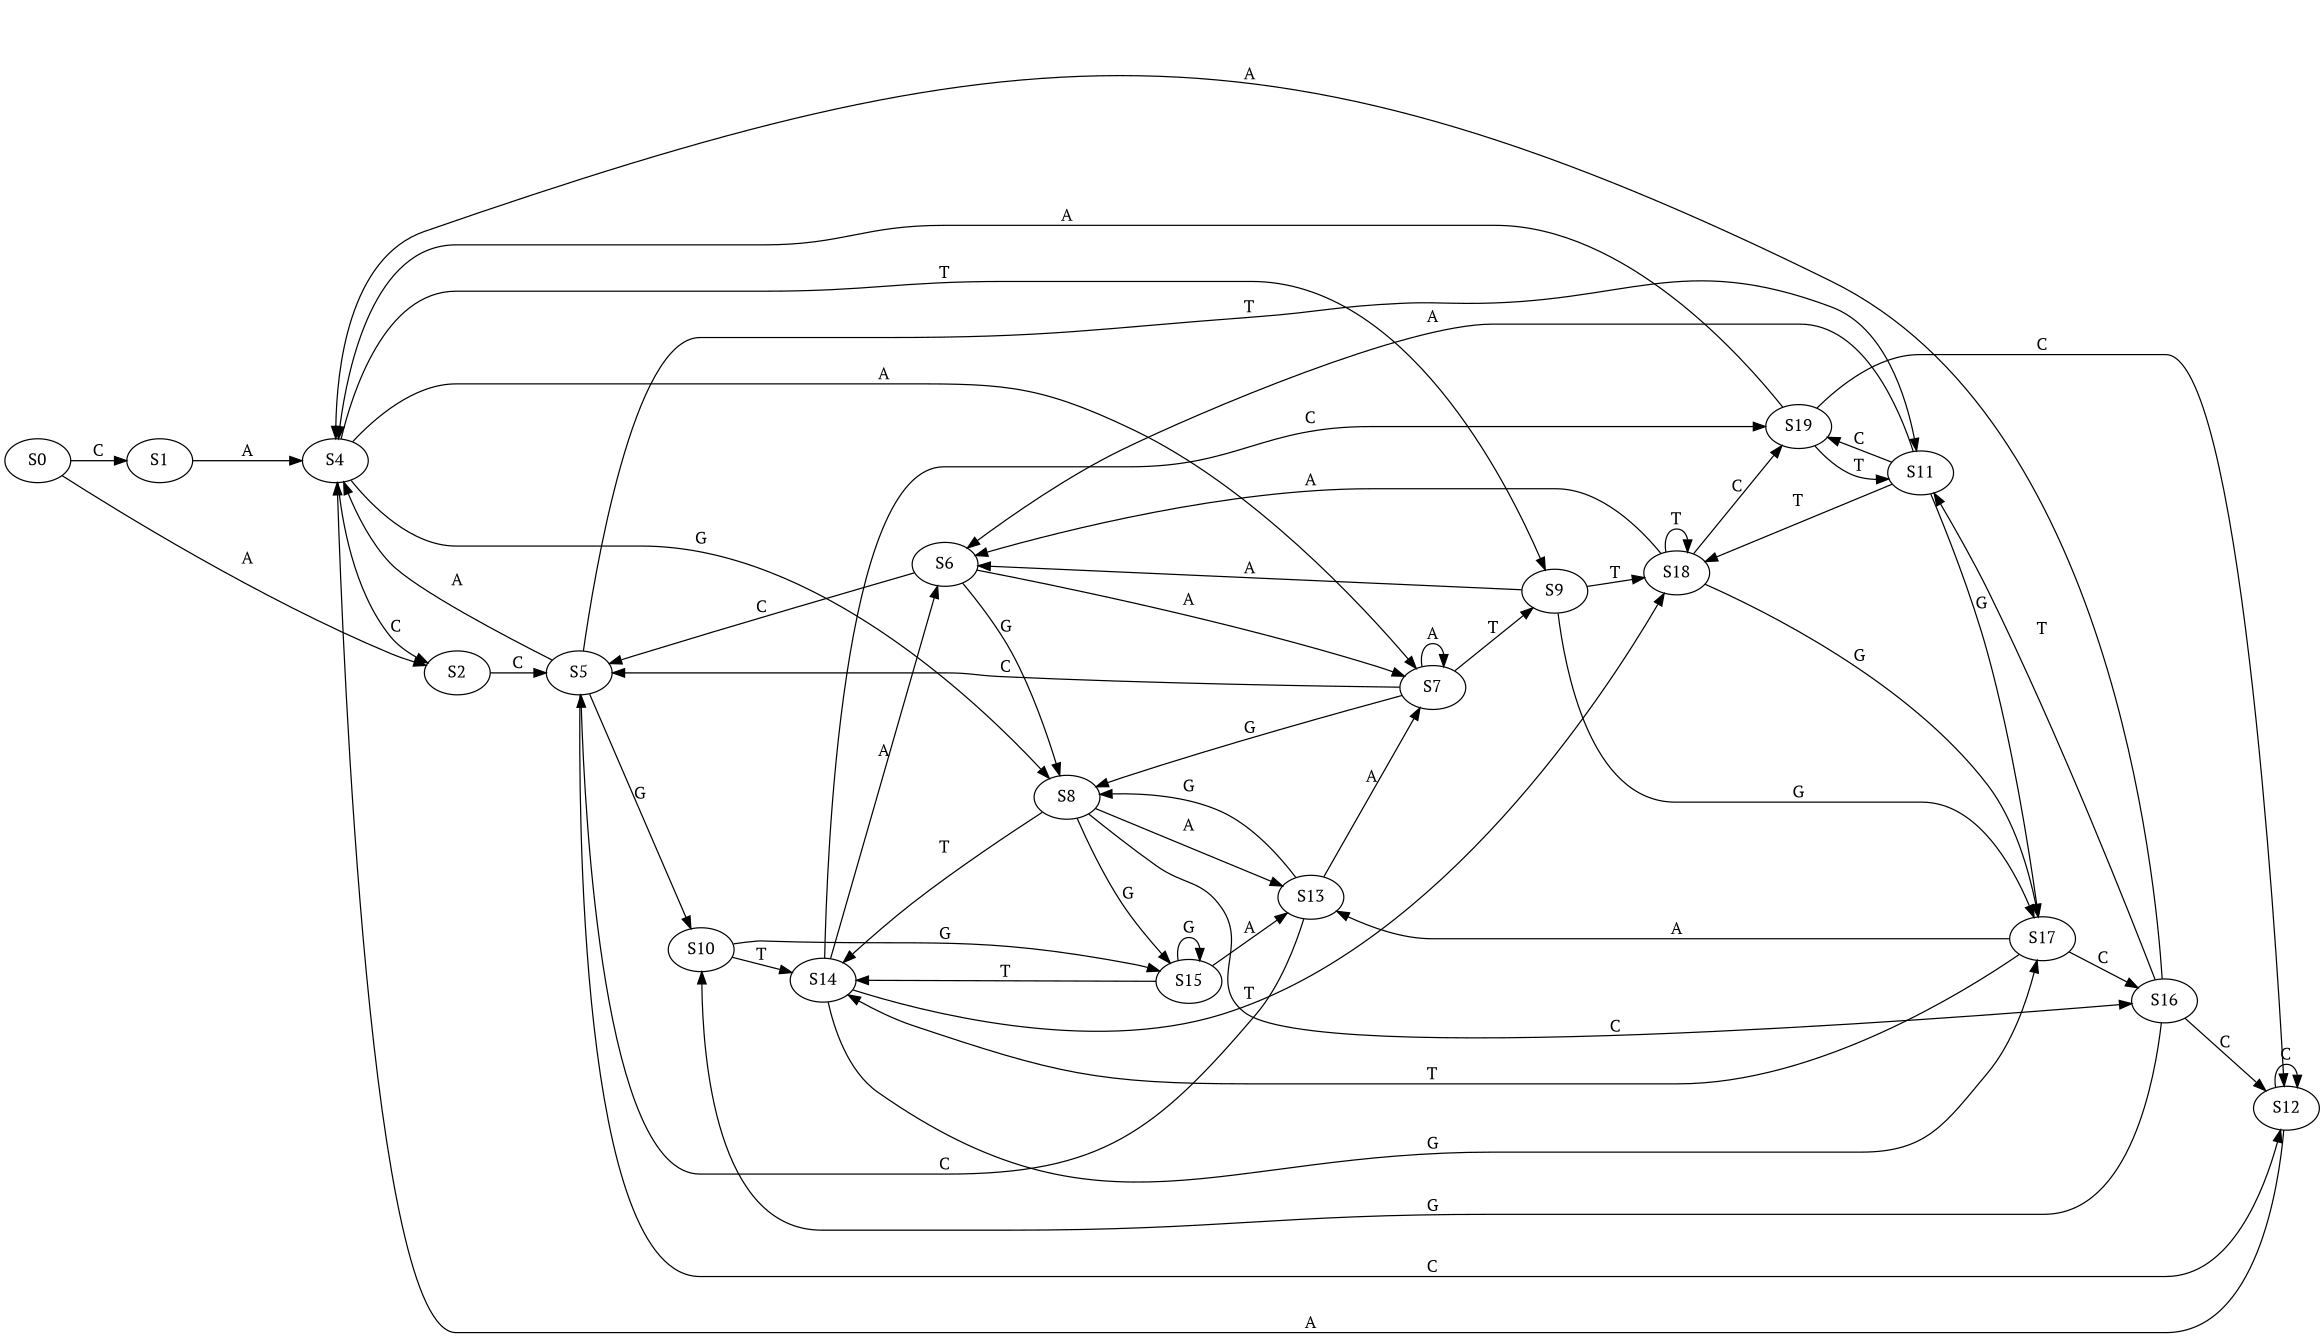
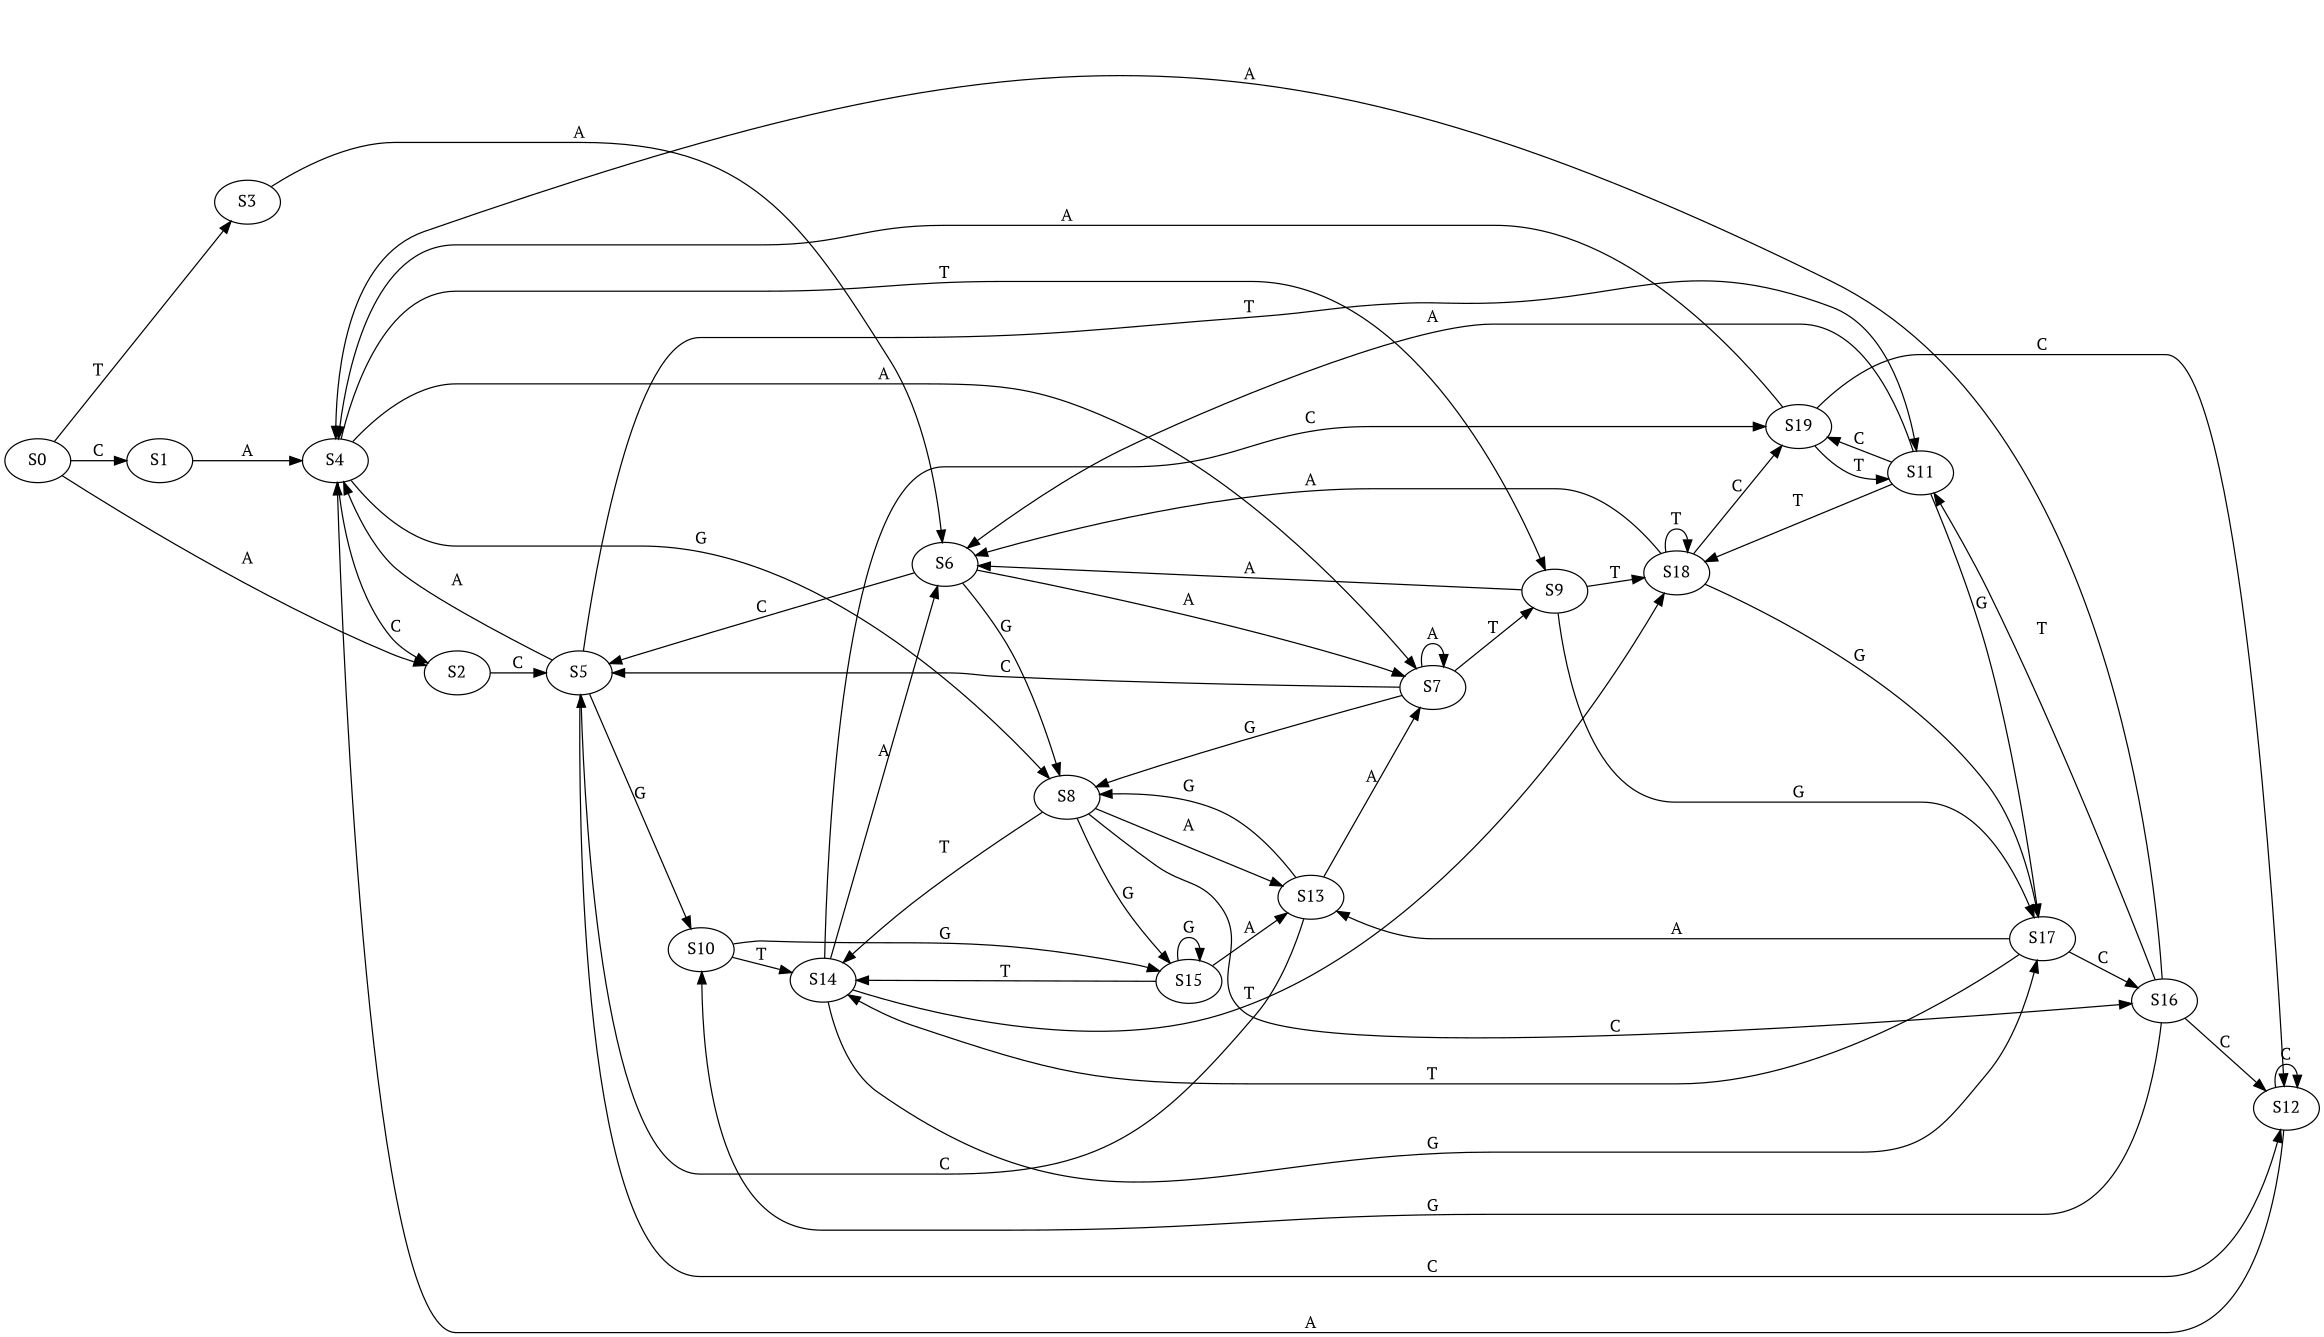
none -> (248, 202)
